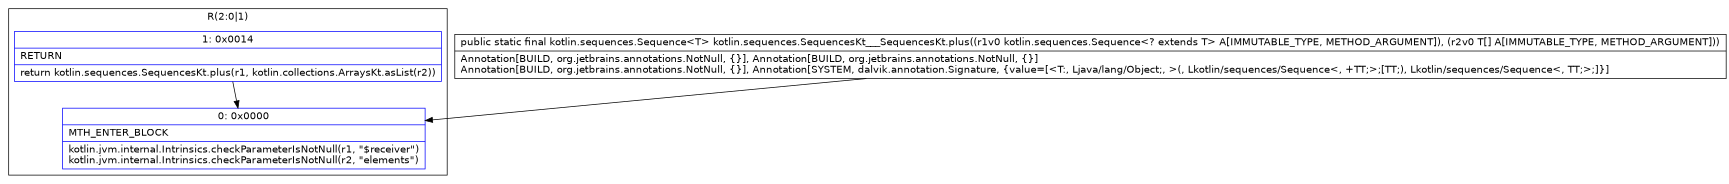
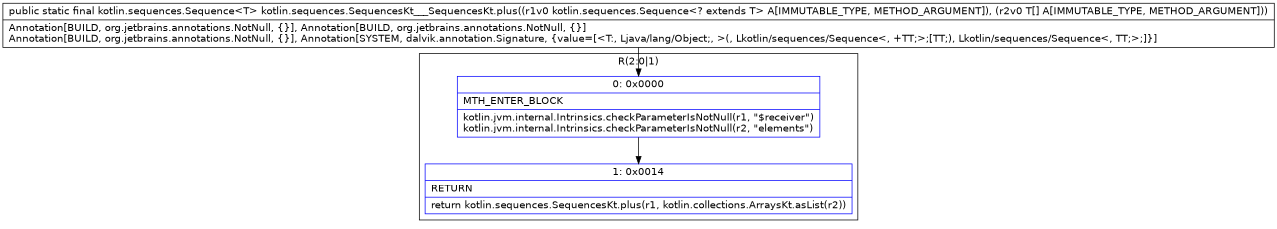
(235, 91) -> (639, 147)
